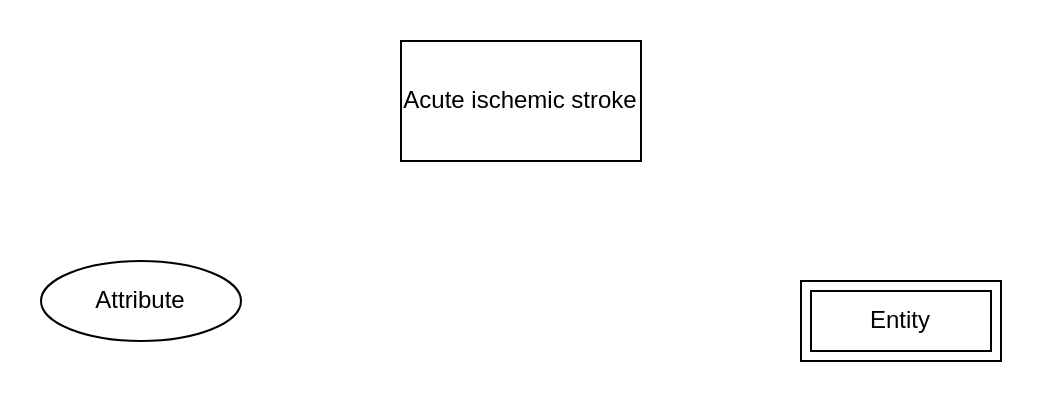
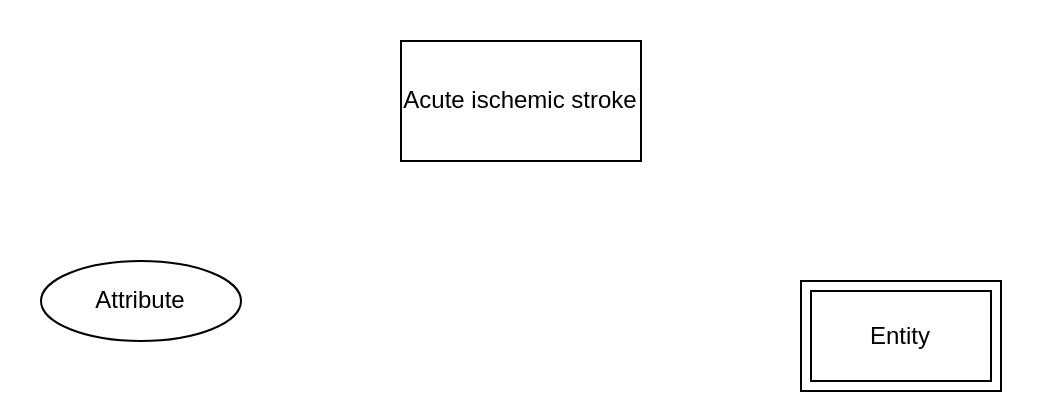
(901, 321) -> (901, 336)
